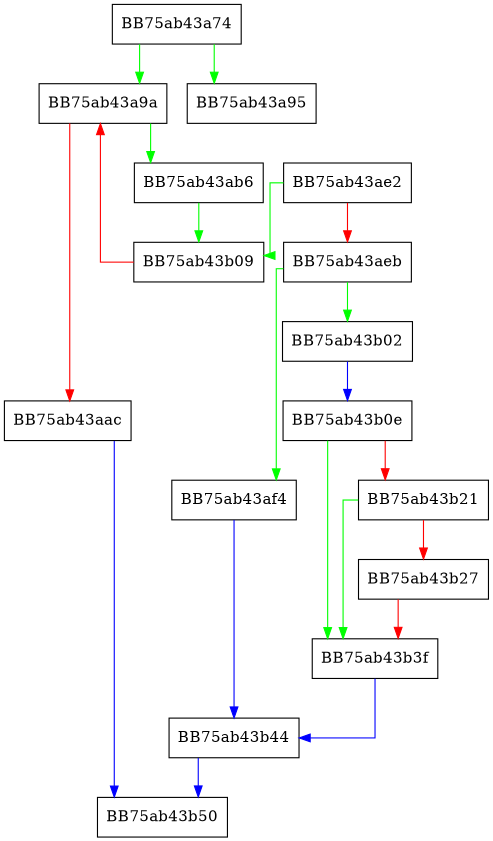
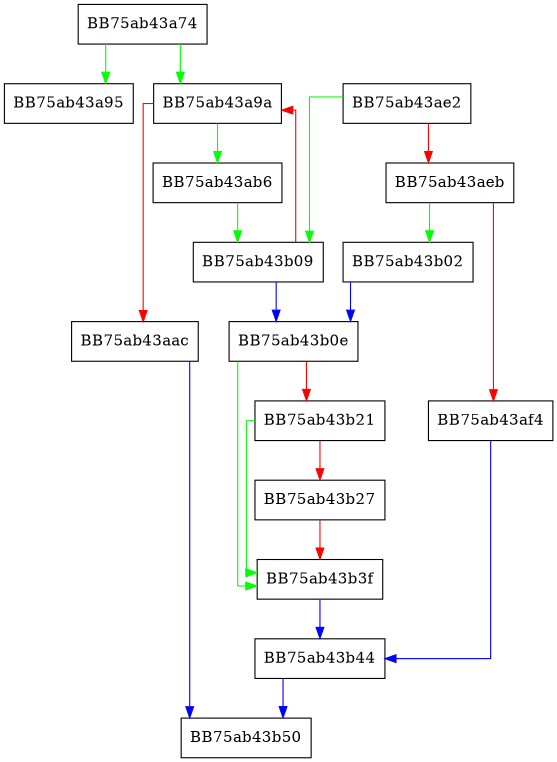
none -> (276, 296)
(276, 365) -> (493, 296)
